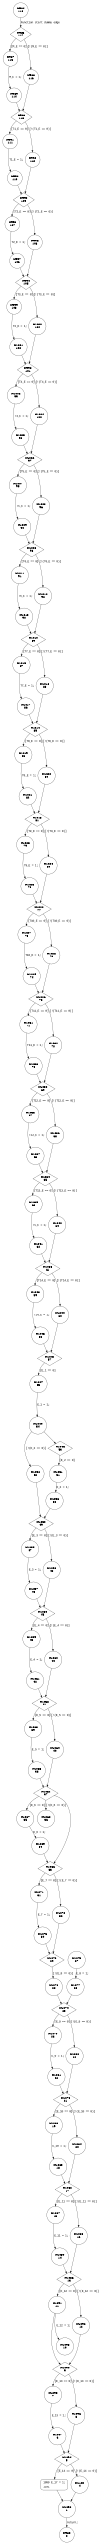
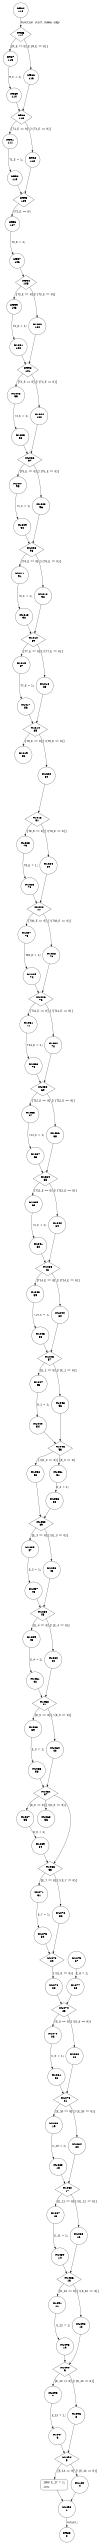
(35, 242) -> none
(28, 796) -> none
none -> (60, 1405)
(24, 1448) -> (43, 1456)
(51, 2339) -> (65, 2358)
